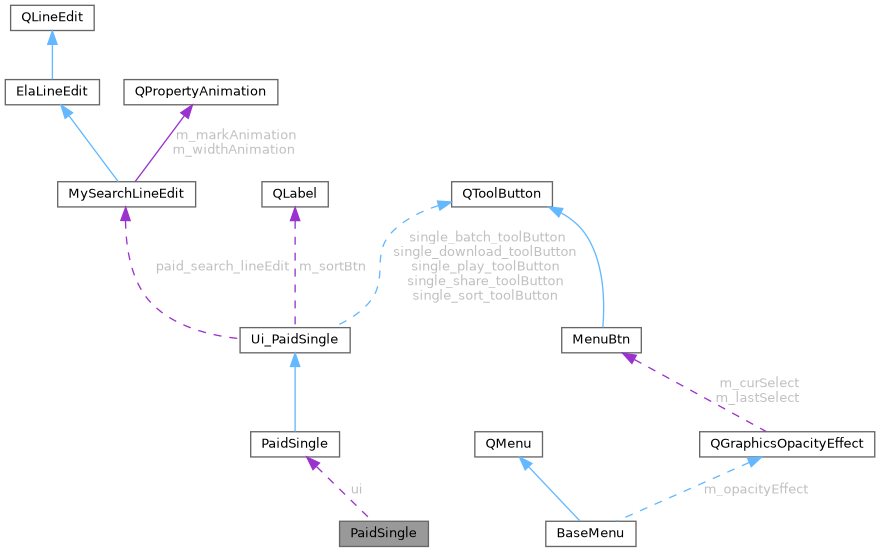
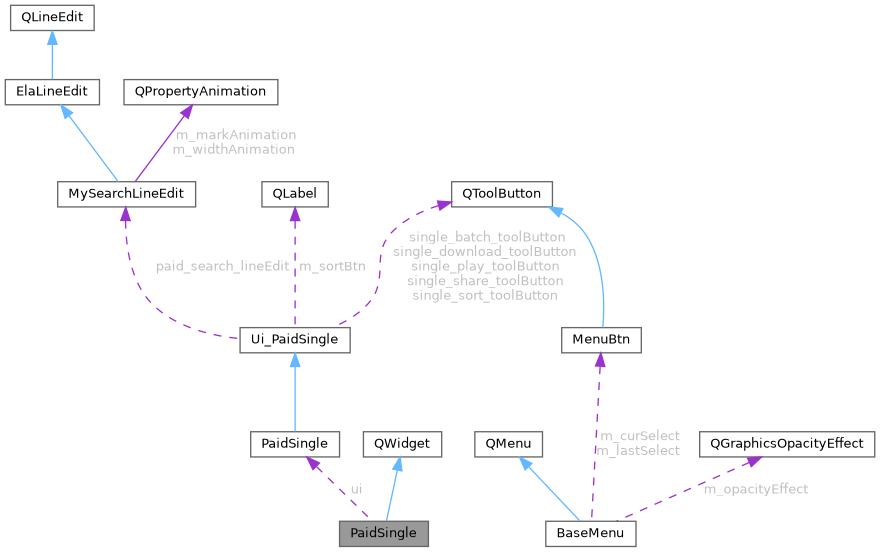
(380, 262) -> (380, 262)
(700, 395) -> (596, 444)
none -> (403, 444)
(683, 492) -> (683, 492)
